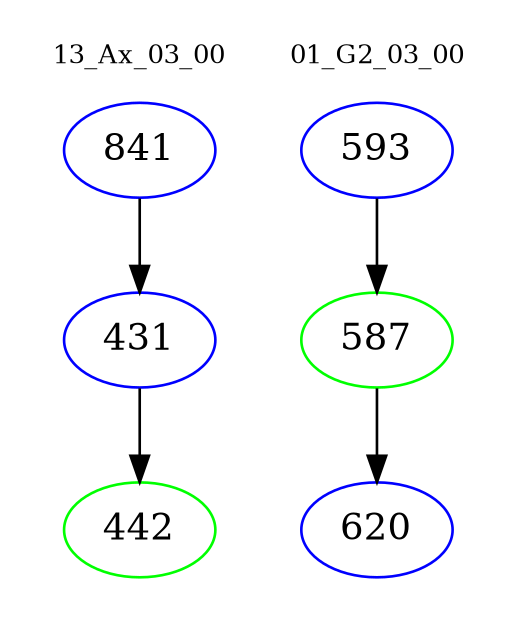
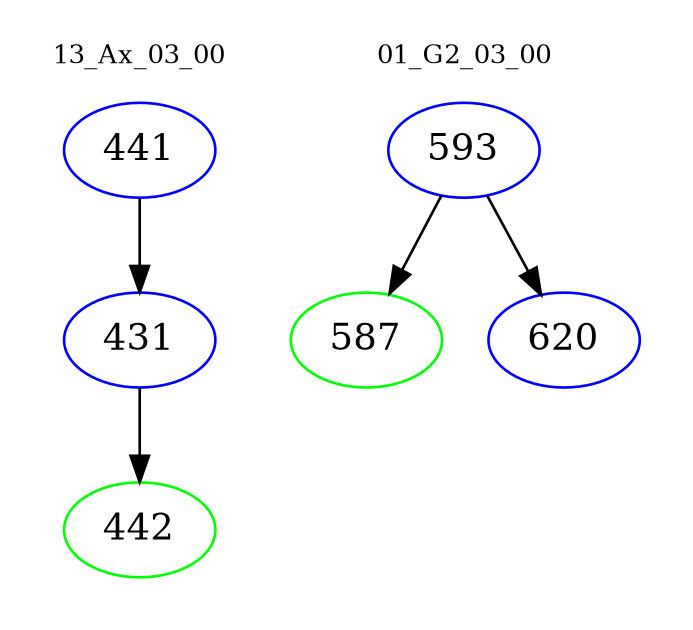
(140, 150) -> (140, 150)
(377, 422) -> (508, 233)
